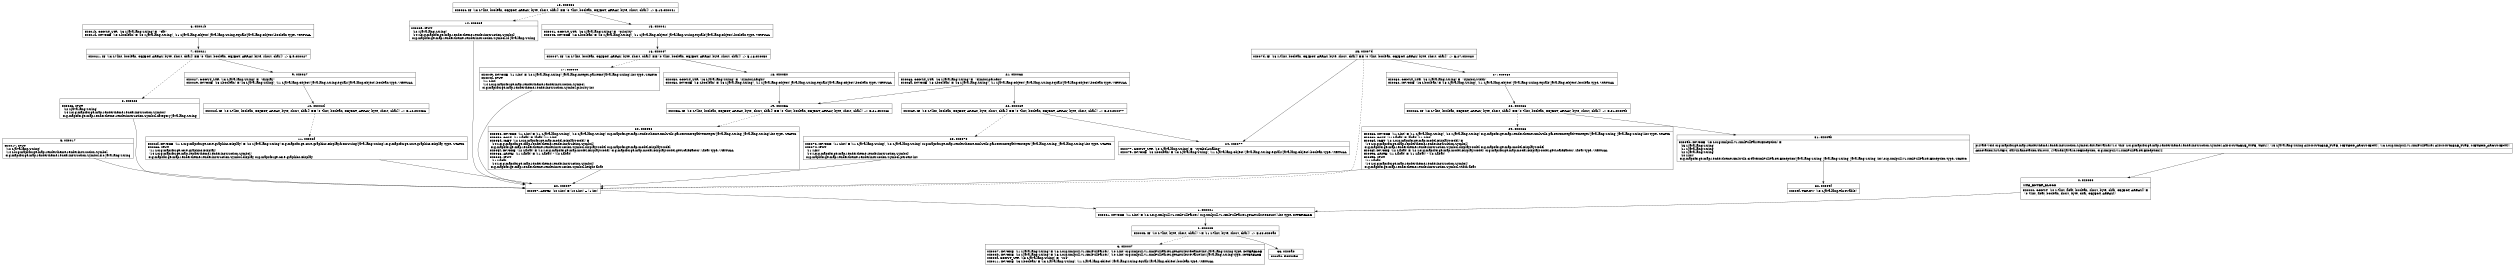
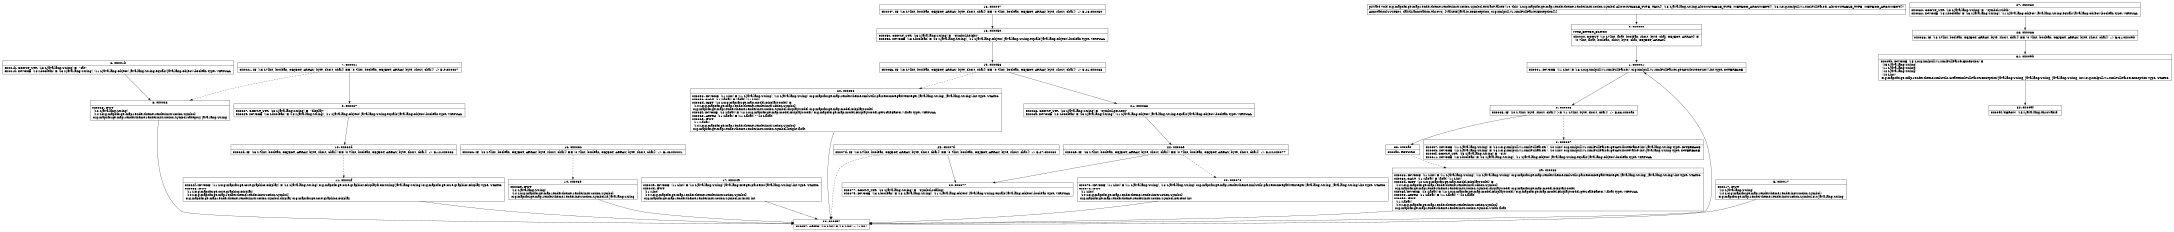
(657, 31) -> none
(198, 42) -> (137, 86)
(627, 63) -> none
(1427, 65) -> none
(891, 94) -> (1062, 88)
(1517, 119) -> (1427, 162)
